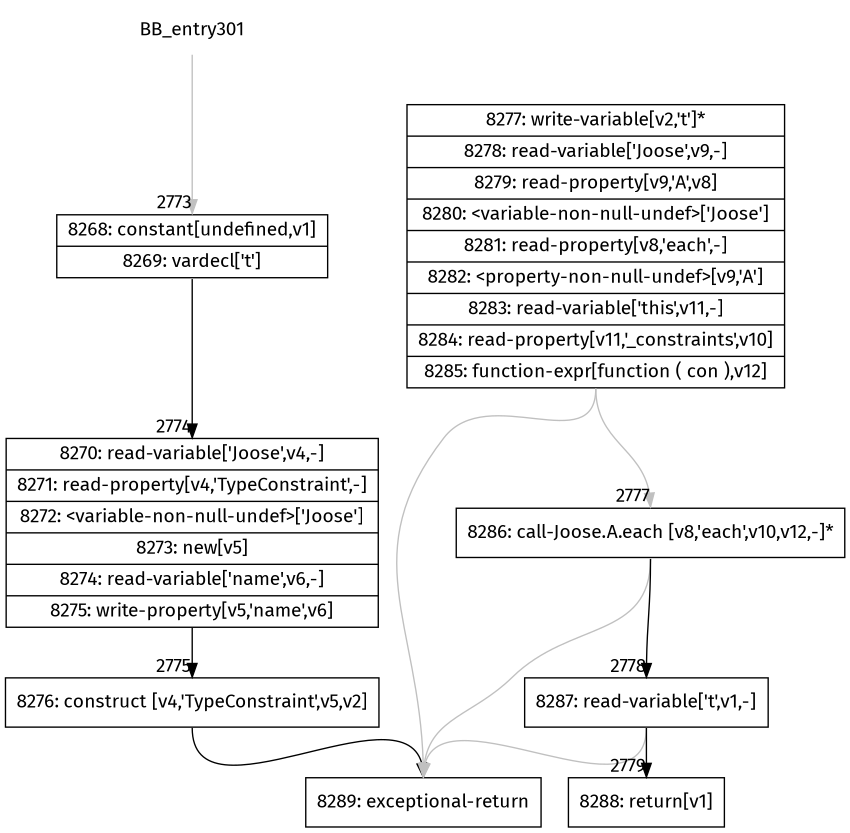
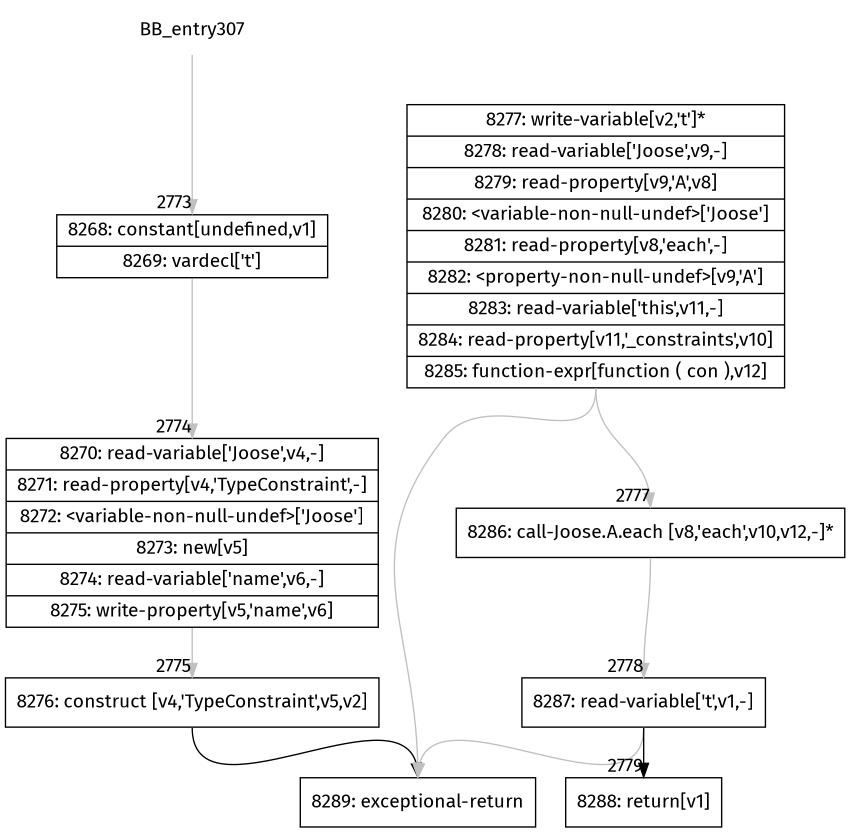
(192, 30) -> (192, 30)
(192, 352) -> (192, 352)
(649, 611) -> (648, 611)
(192, 646) -> (192, 646)
(539, 657) -> none
